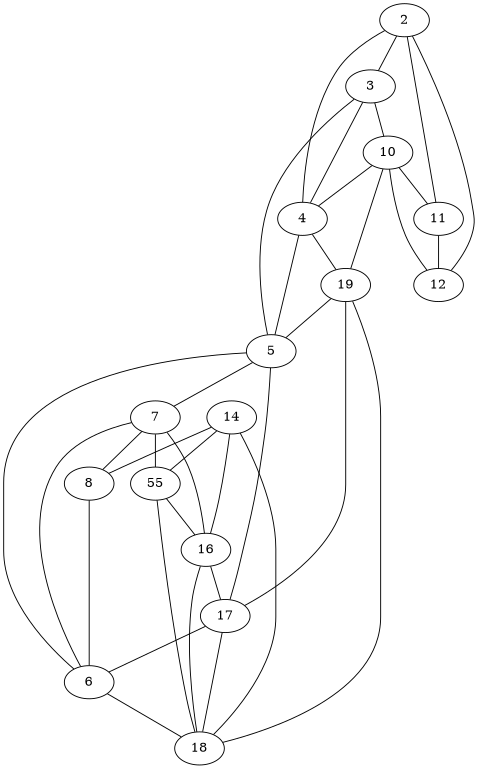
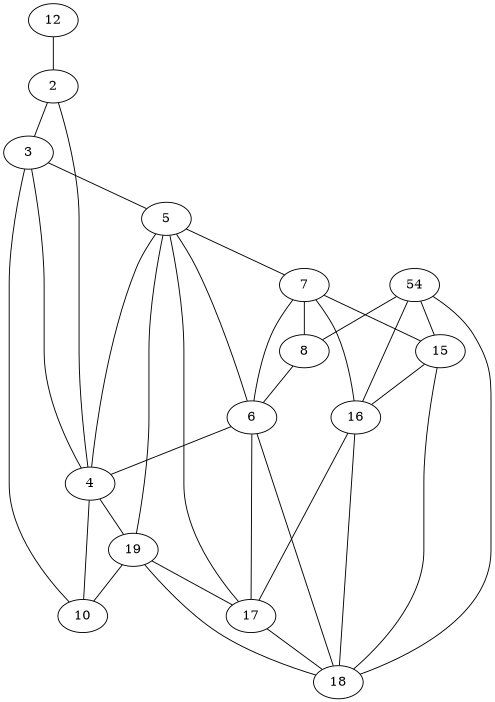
(439, 219) -> none
(401, 222) -> none
(232, 417) -> (415, 285)
none -> (171, 451)
(155, 484) -> (440, 351)
